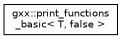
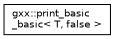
(61, 20) -> (57, 20)
